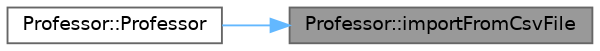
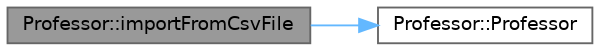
(246, 25) -> (335, 25)
